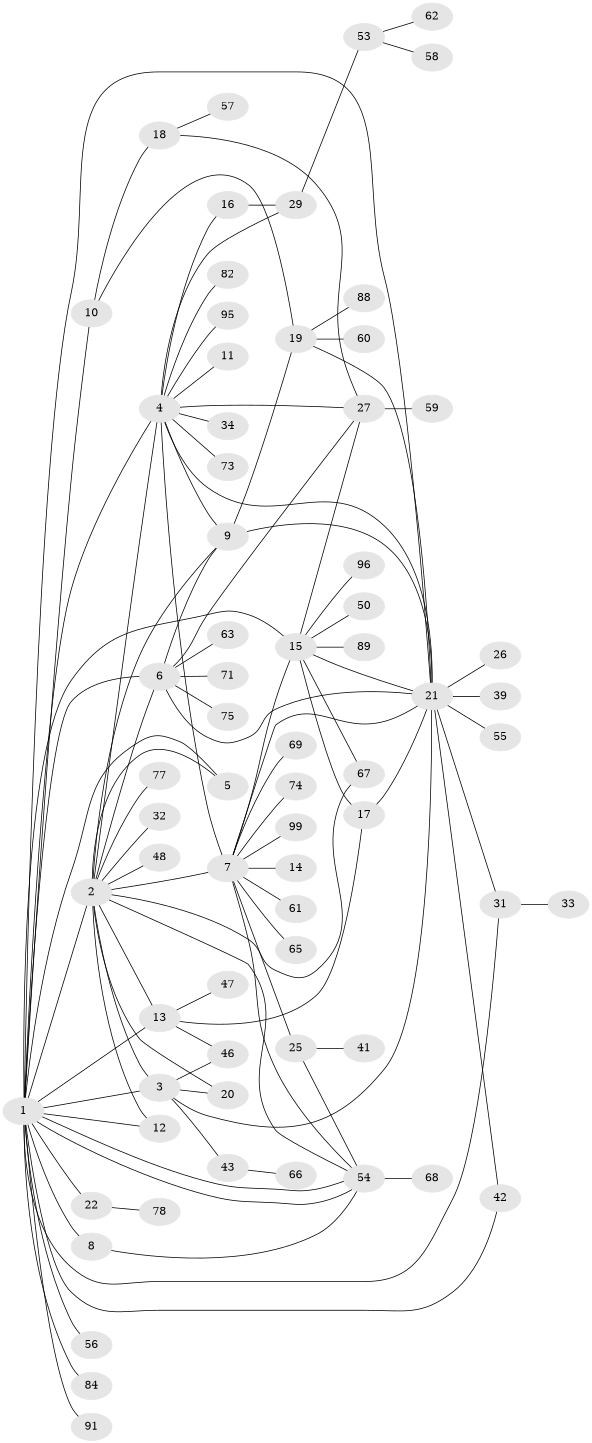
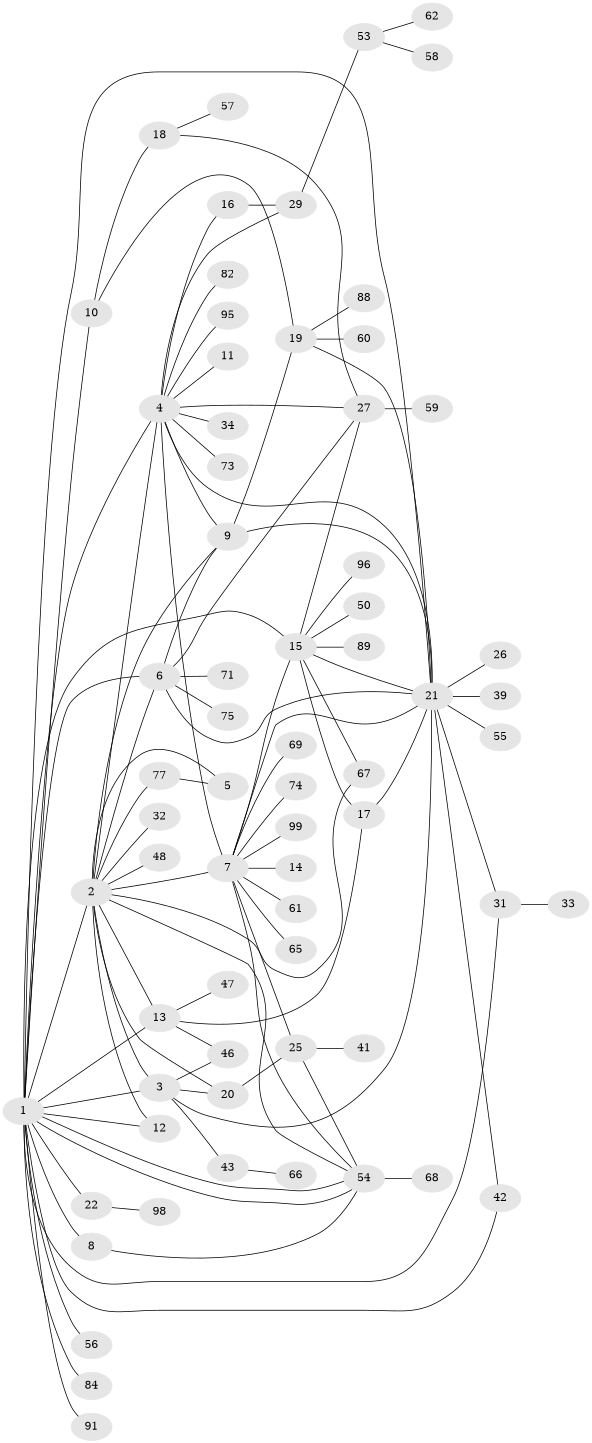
(228, 635) -> none
(73, 865) -> (194, 781)
none -> (265, 1070)
(160, 1212) -> (160, 1212)
